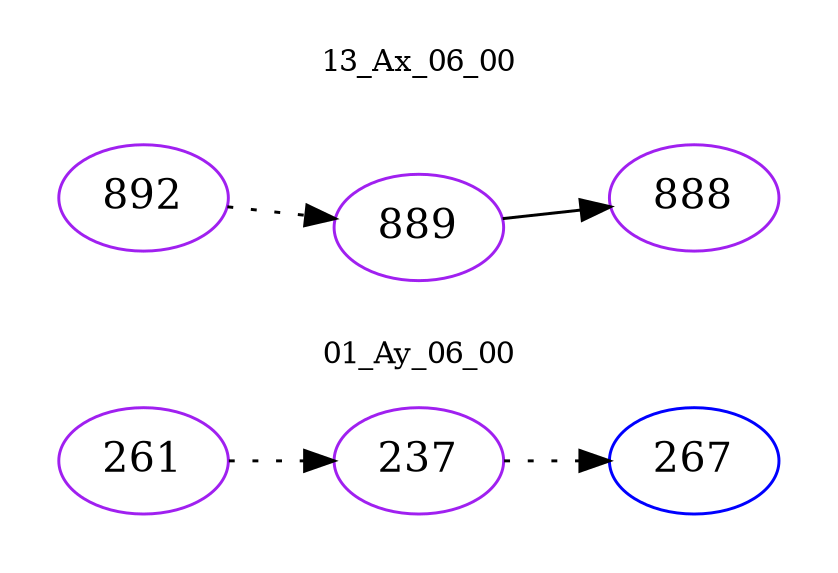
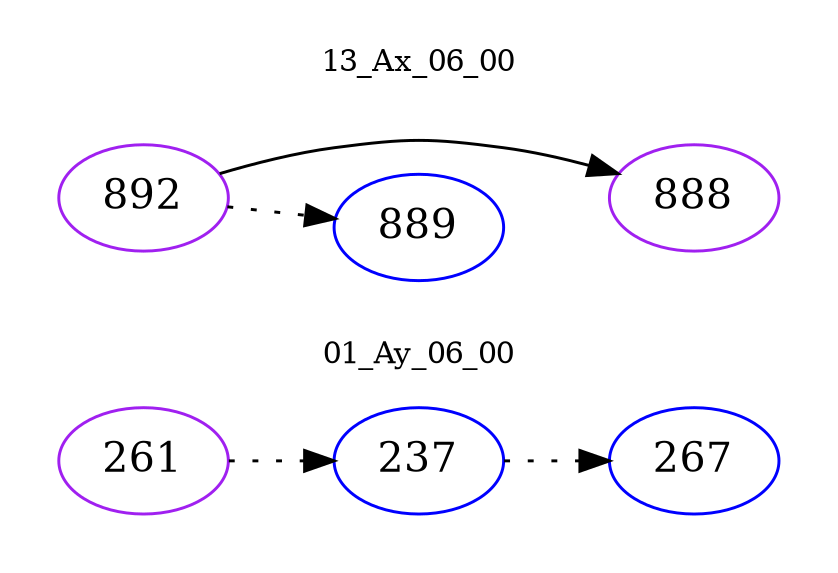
(542, 214) -> (404, 141)
(419, 227) -> (419, 227)
(419, 461) -> (419, 461)
